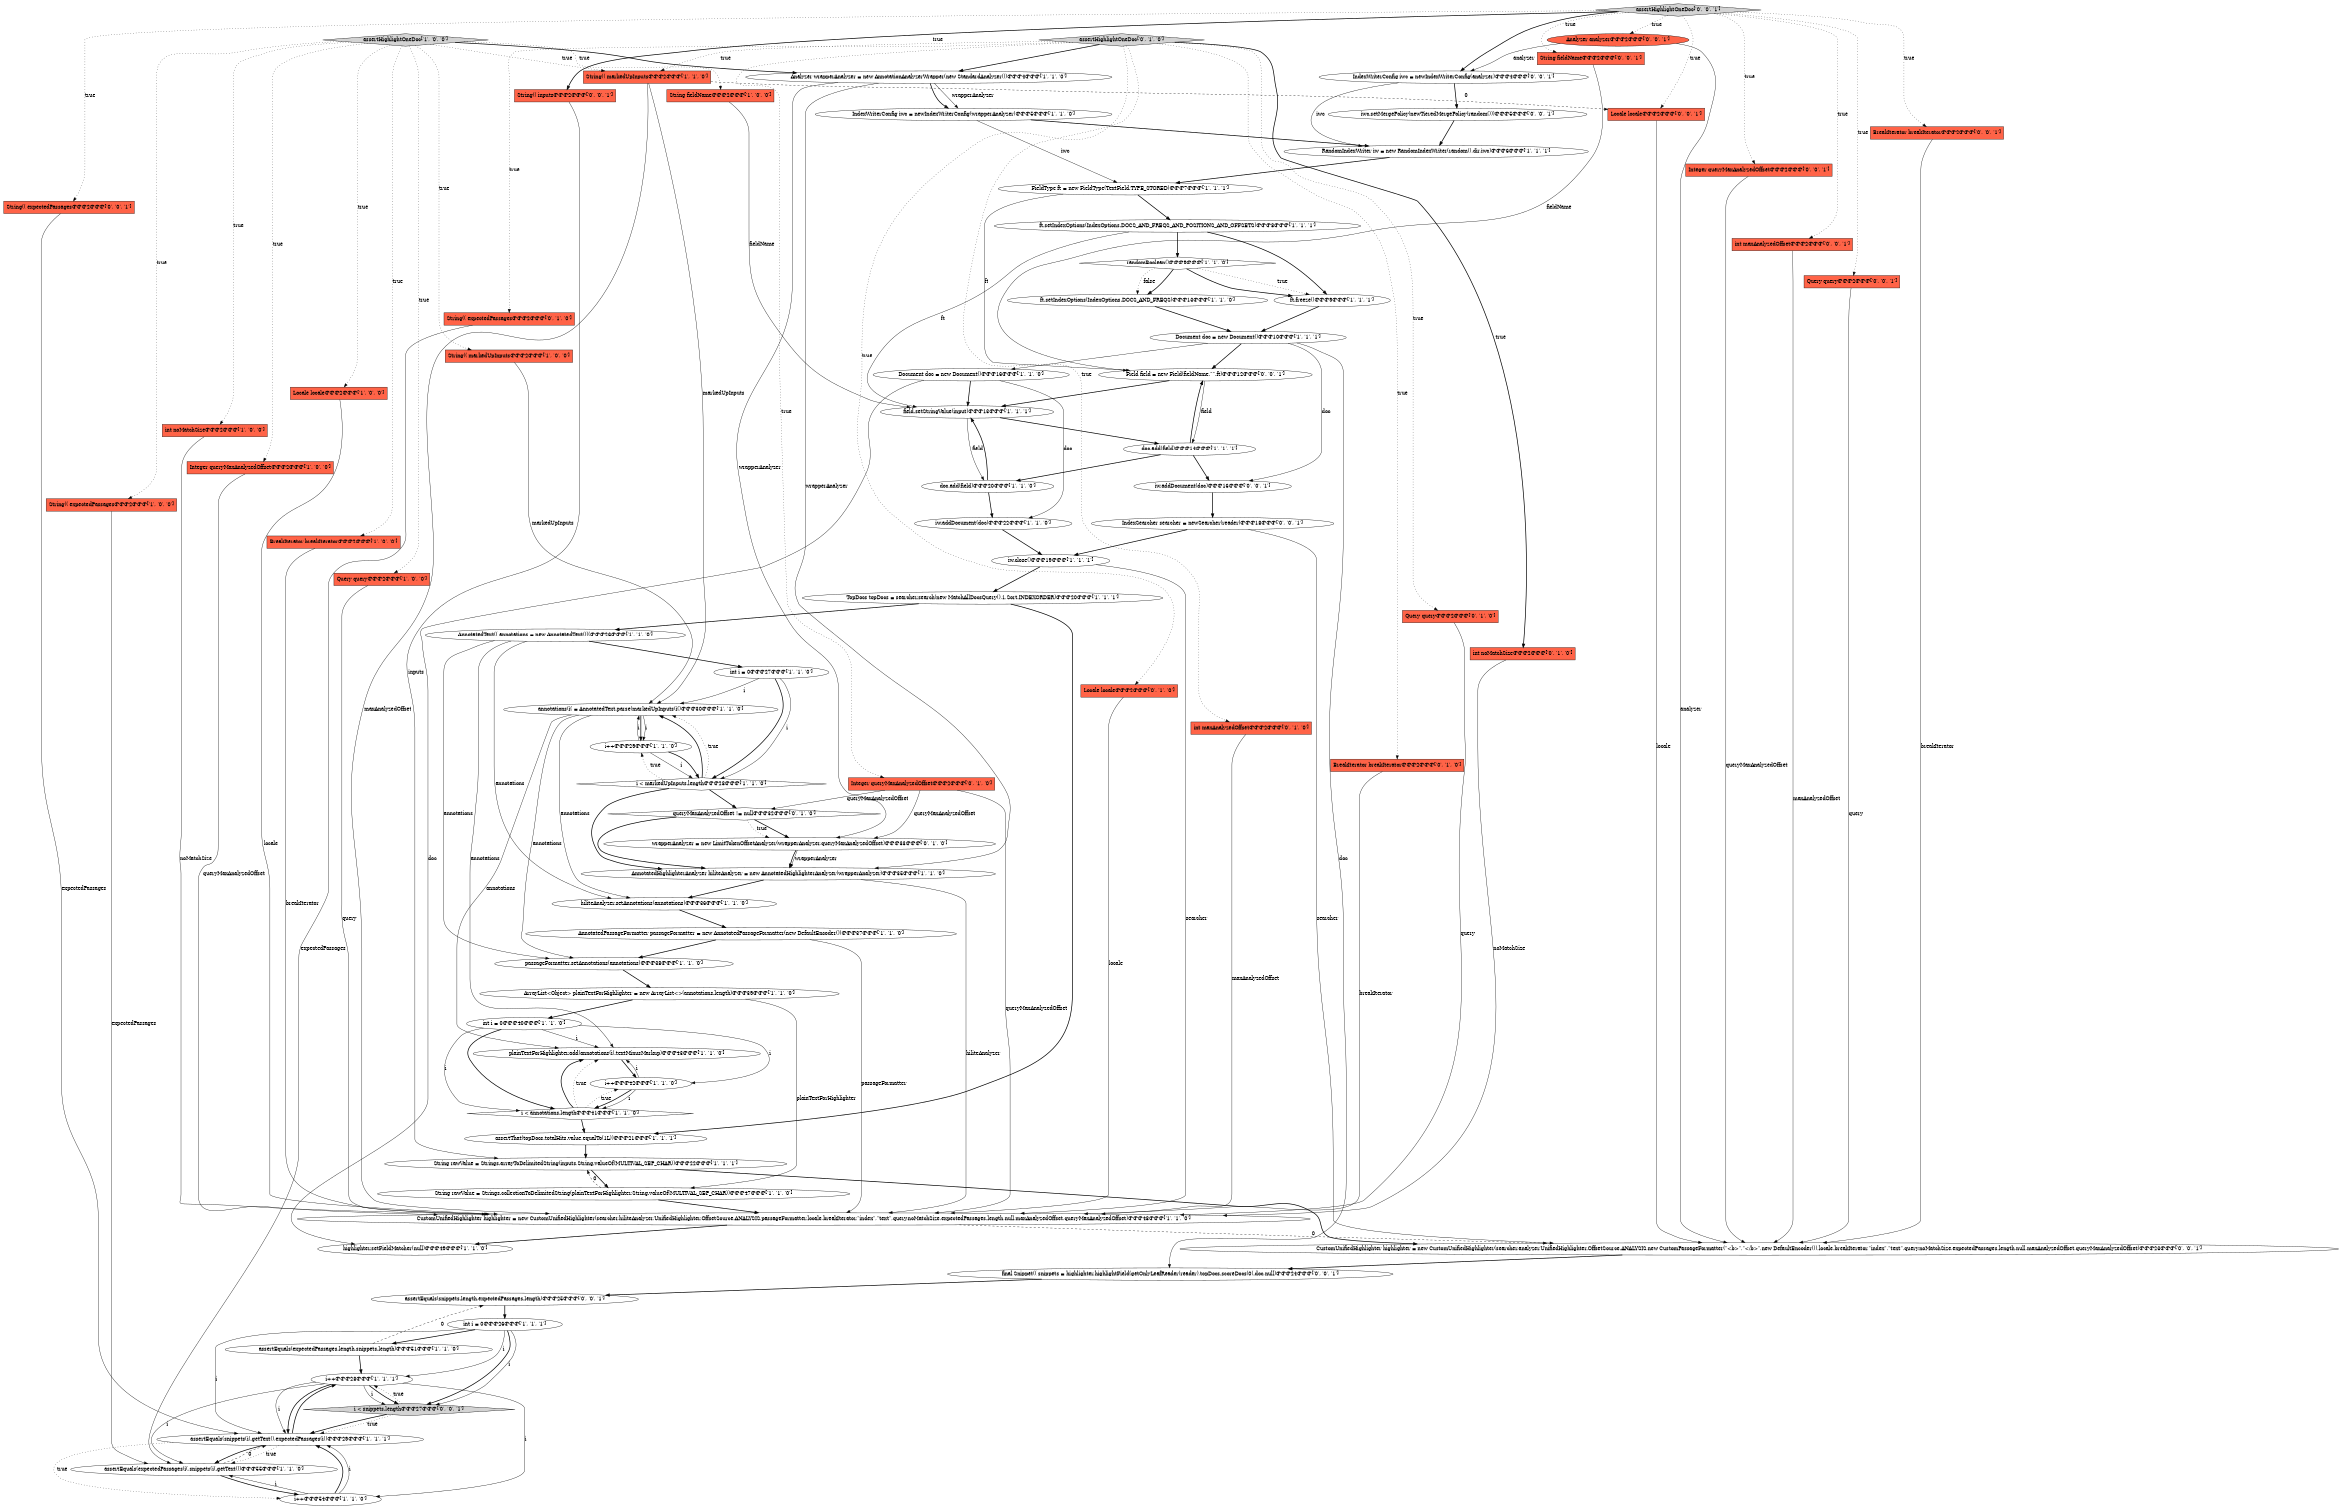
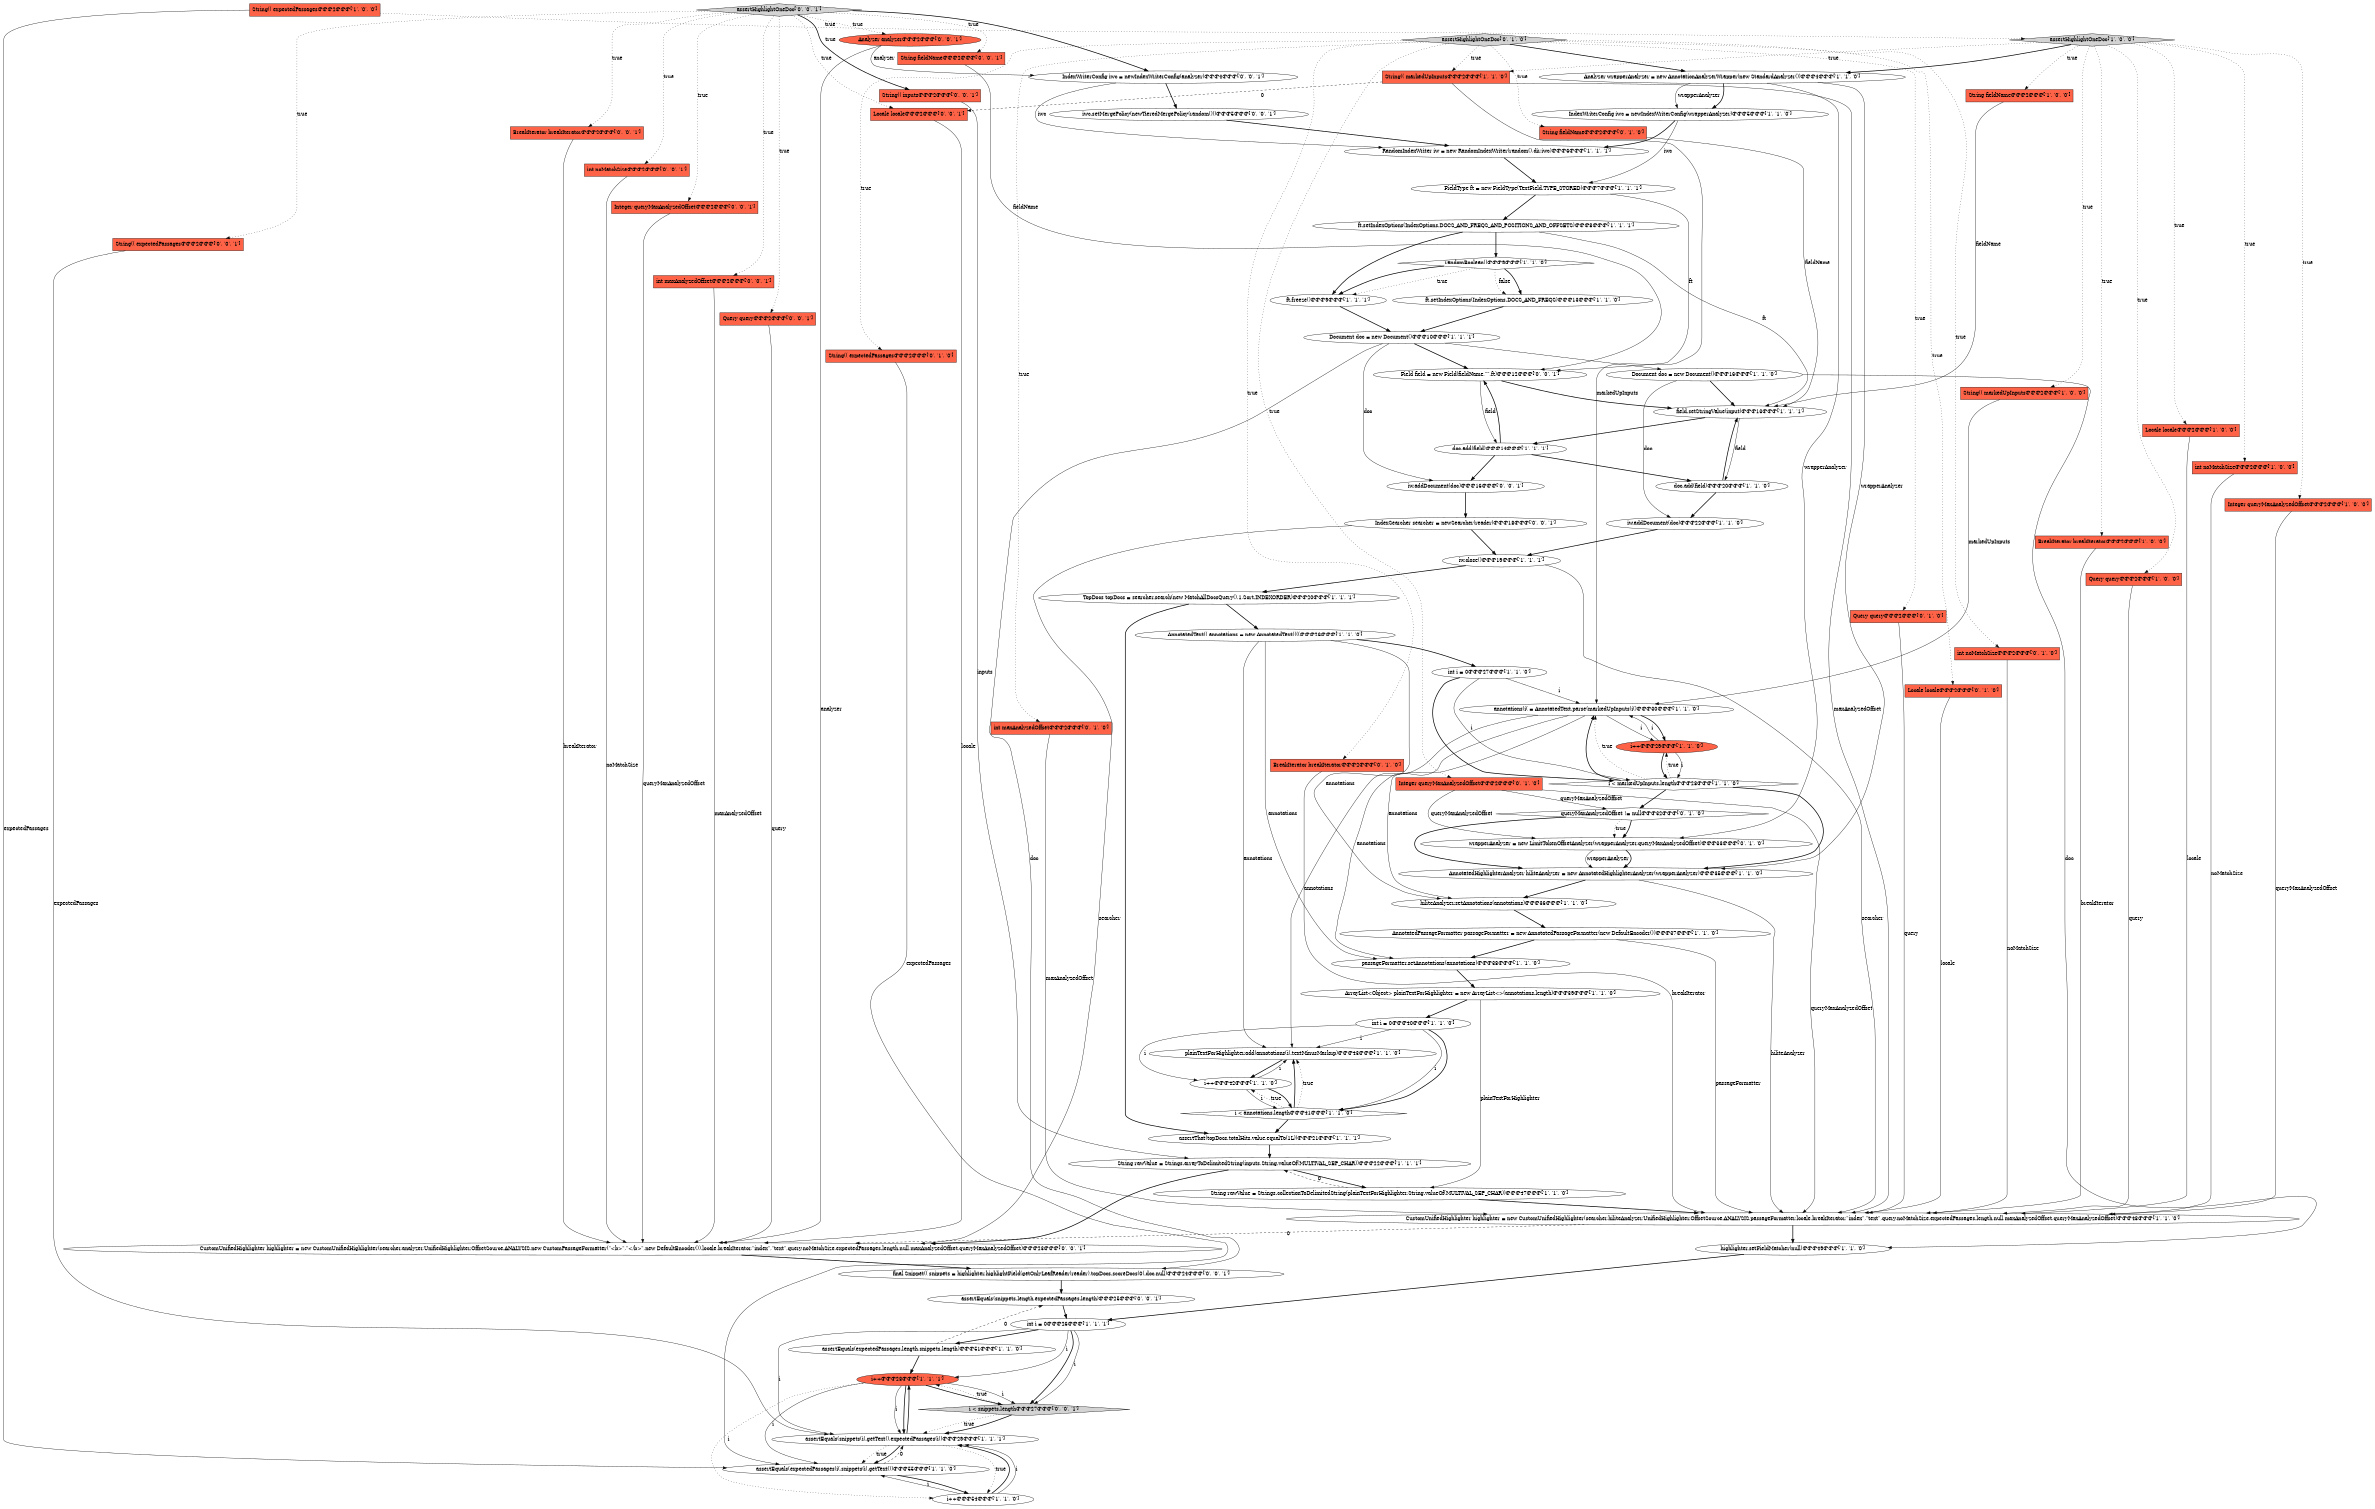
none -> (1593, 133)
none -> (637, 170)
(157, 193) -> (1201, 32)
(1454, 251) -> (1965, 166)
(641, 747) -> (1667, 747)
none -> (1428, 1287)
(362, 1380) -> (908, 1380)
(525, 1451) -> (725, 1479)
